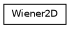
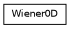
(35, 14) -> (35, 14)
